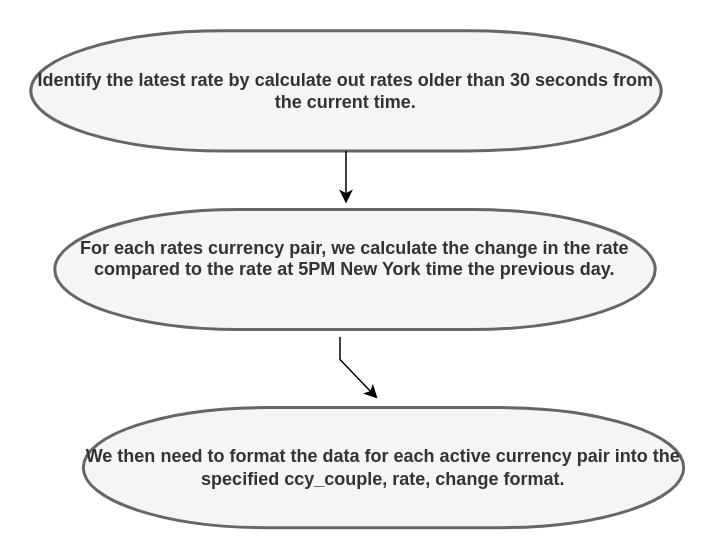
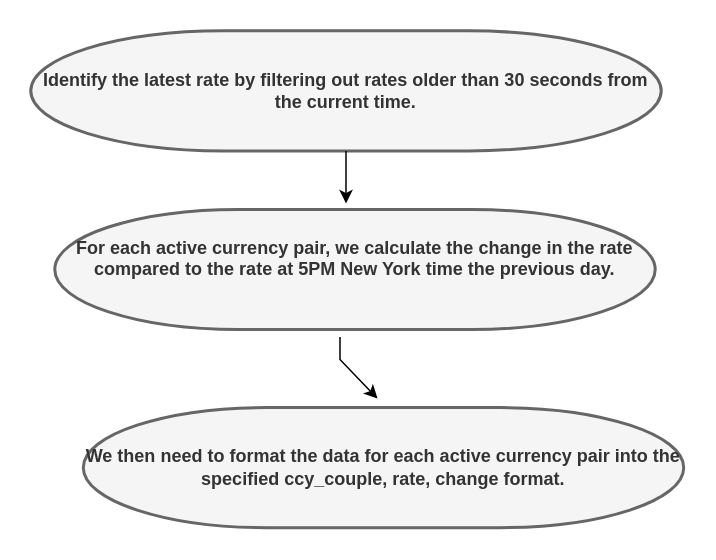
(346, 91) -> (346, 91)
(355, 269) -> (355, 269)
